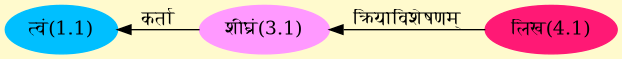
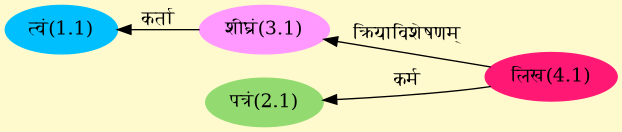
none -> (264, 102)
